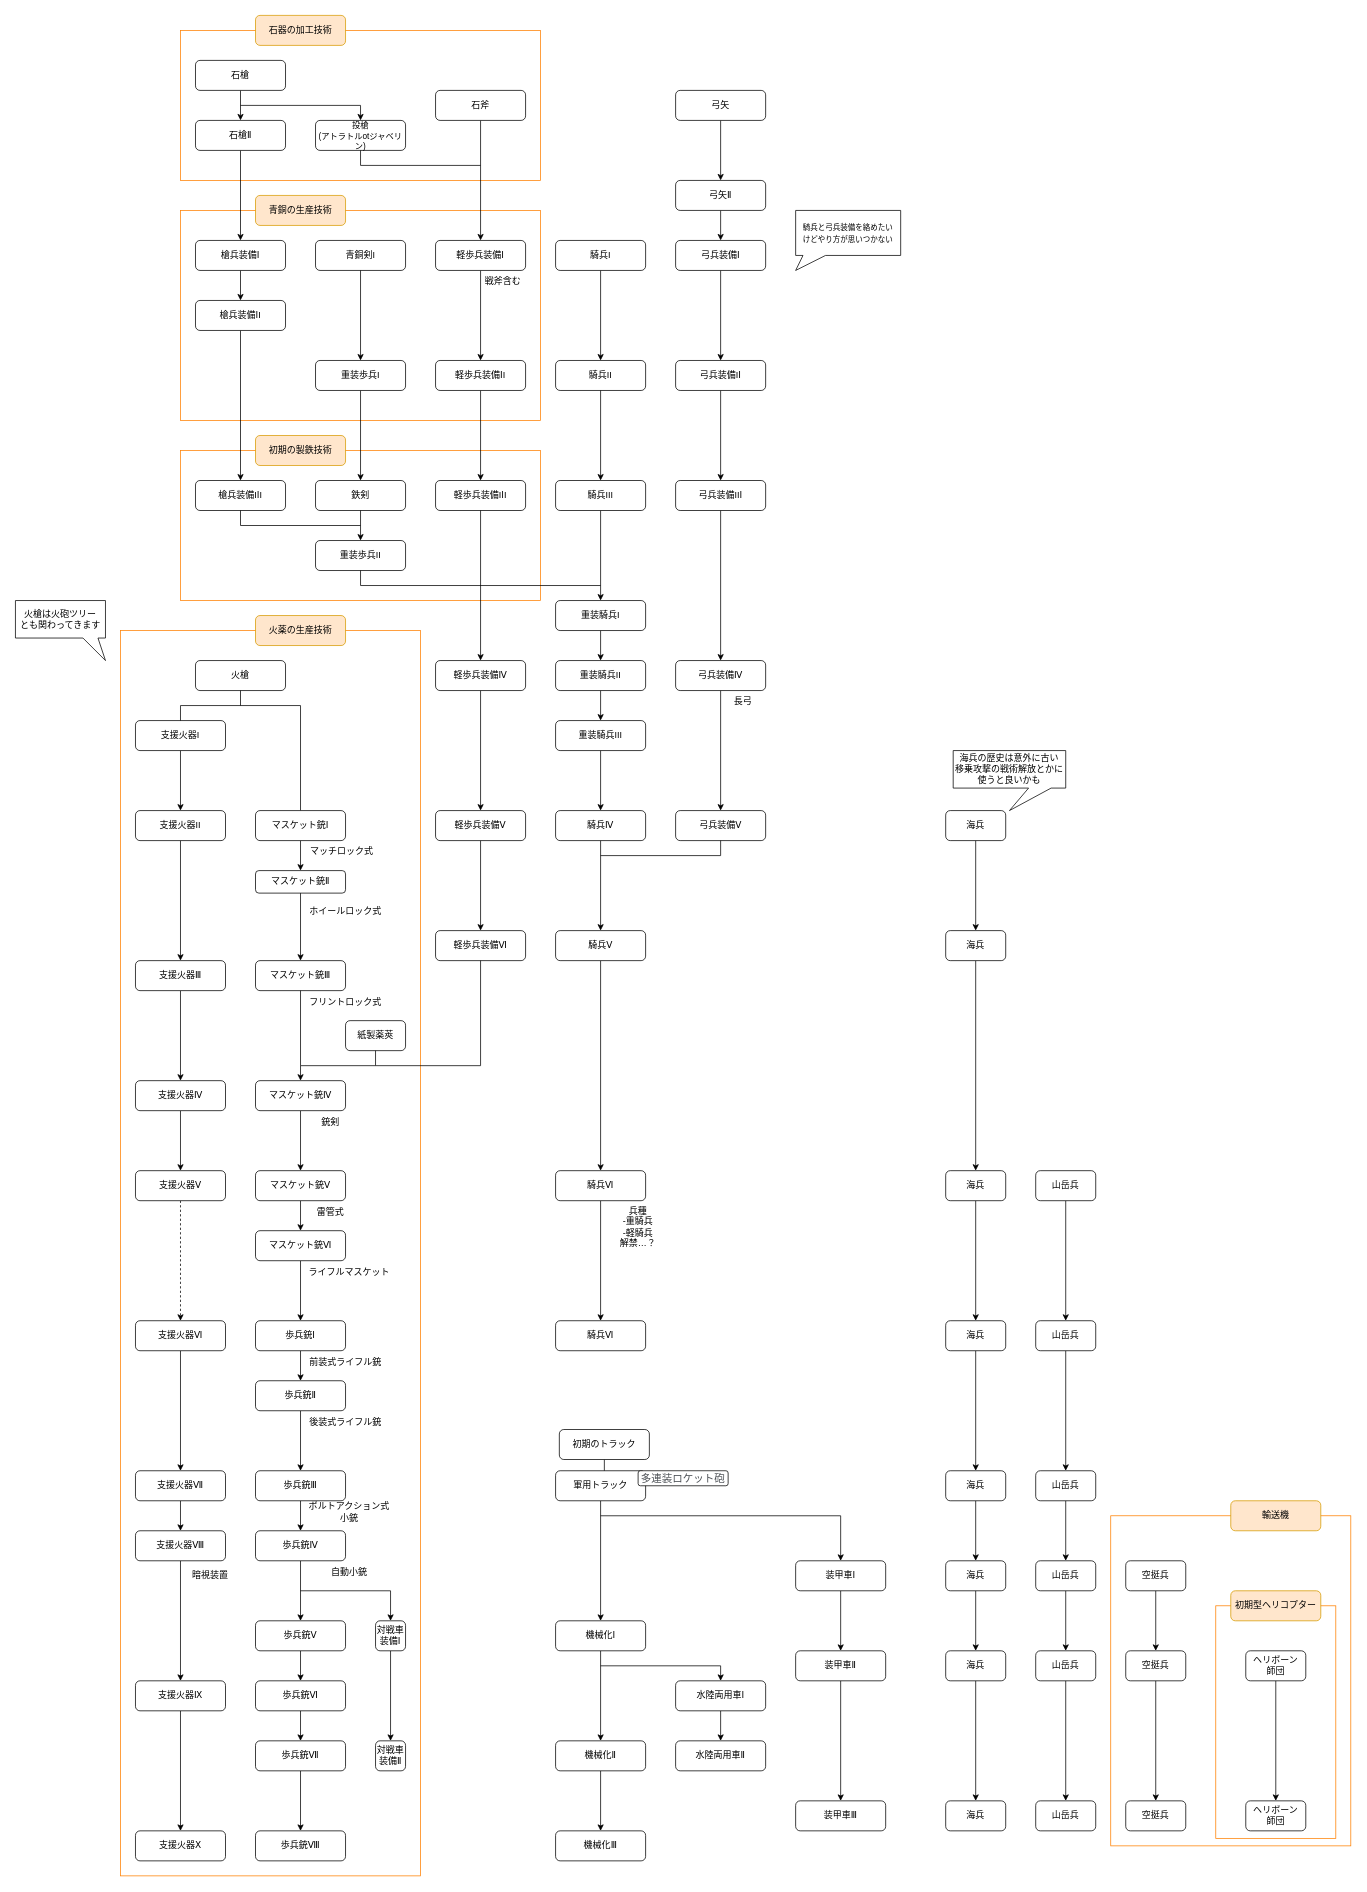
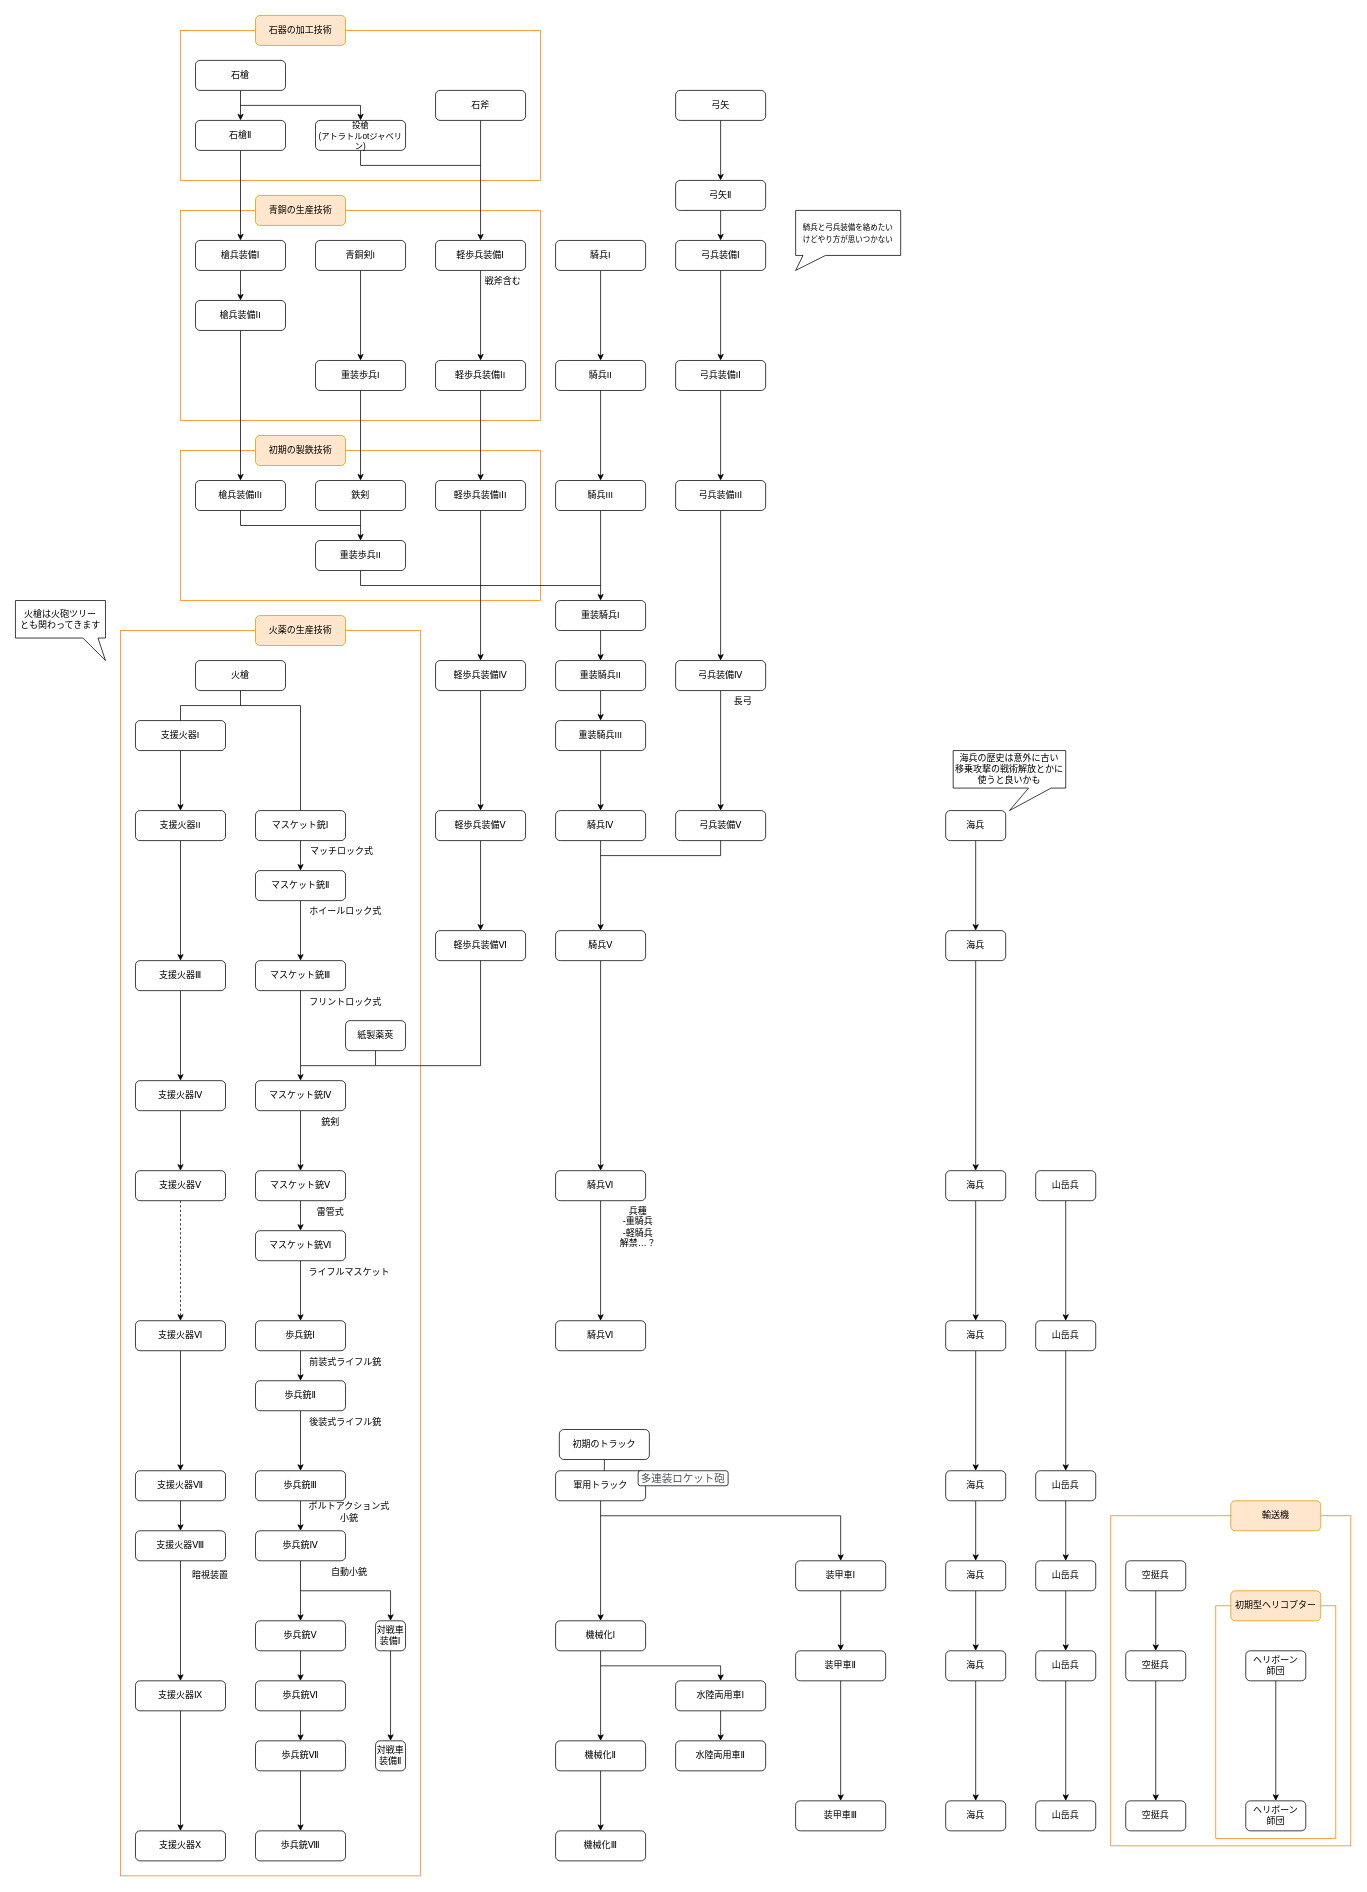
(300, 882) -> (300, 885)
